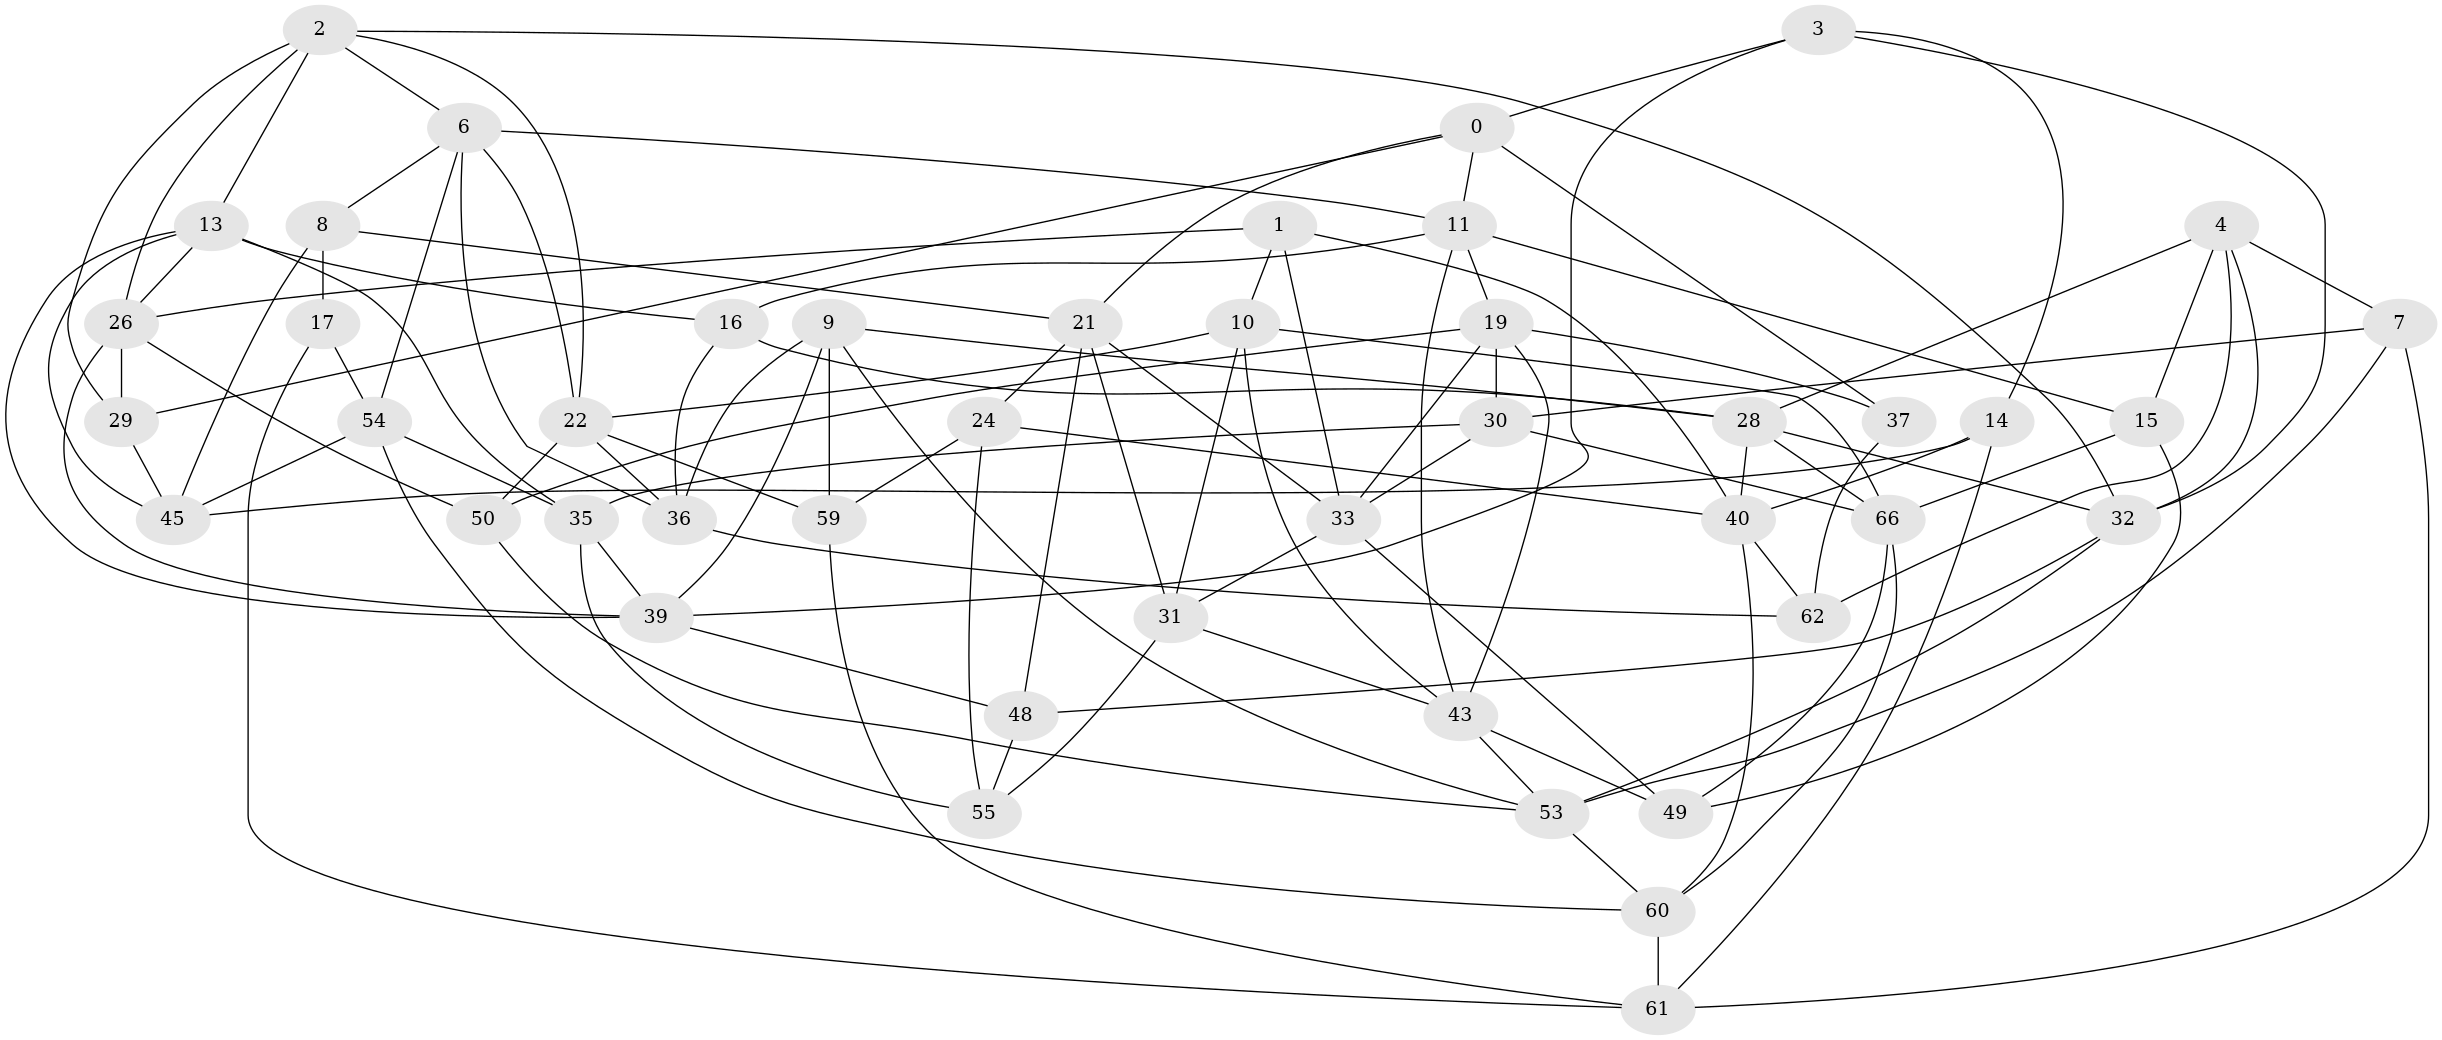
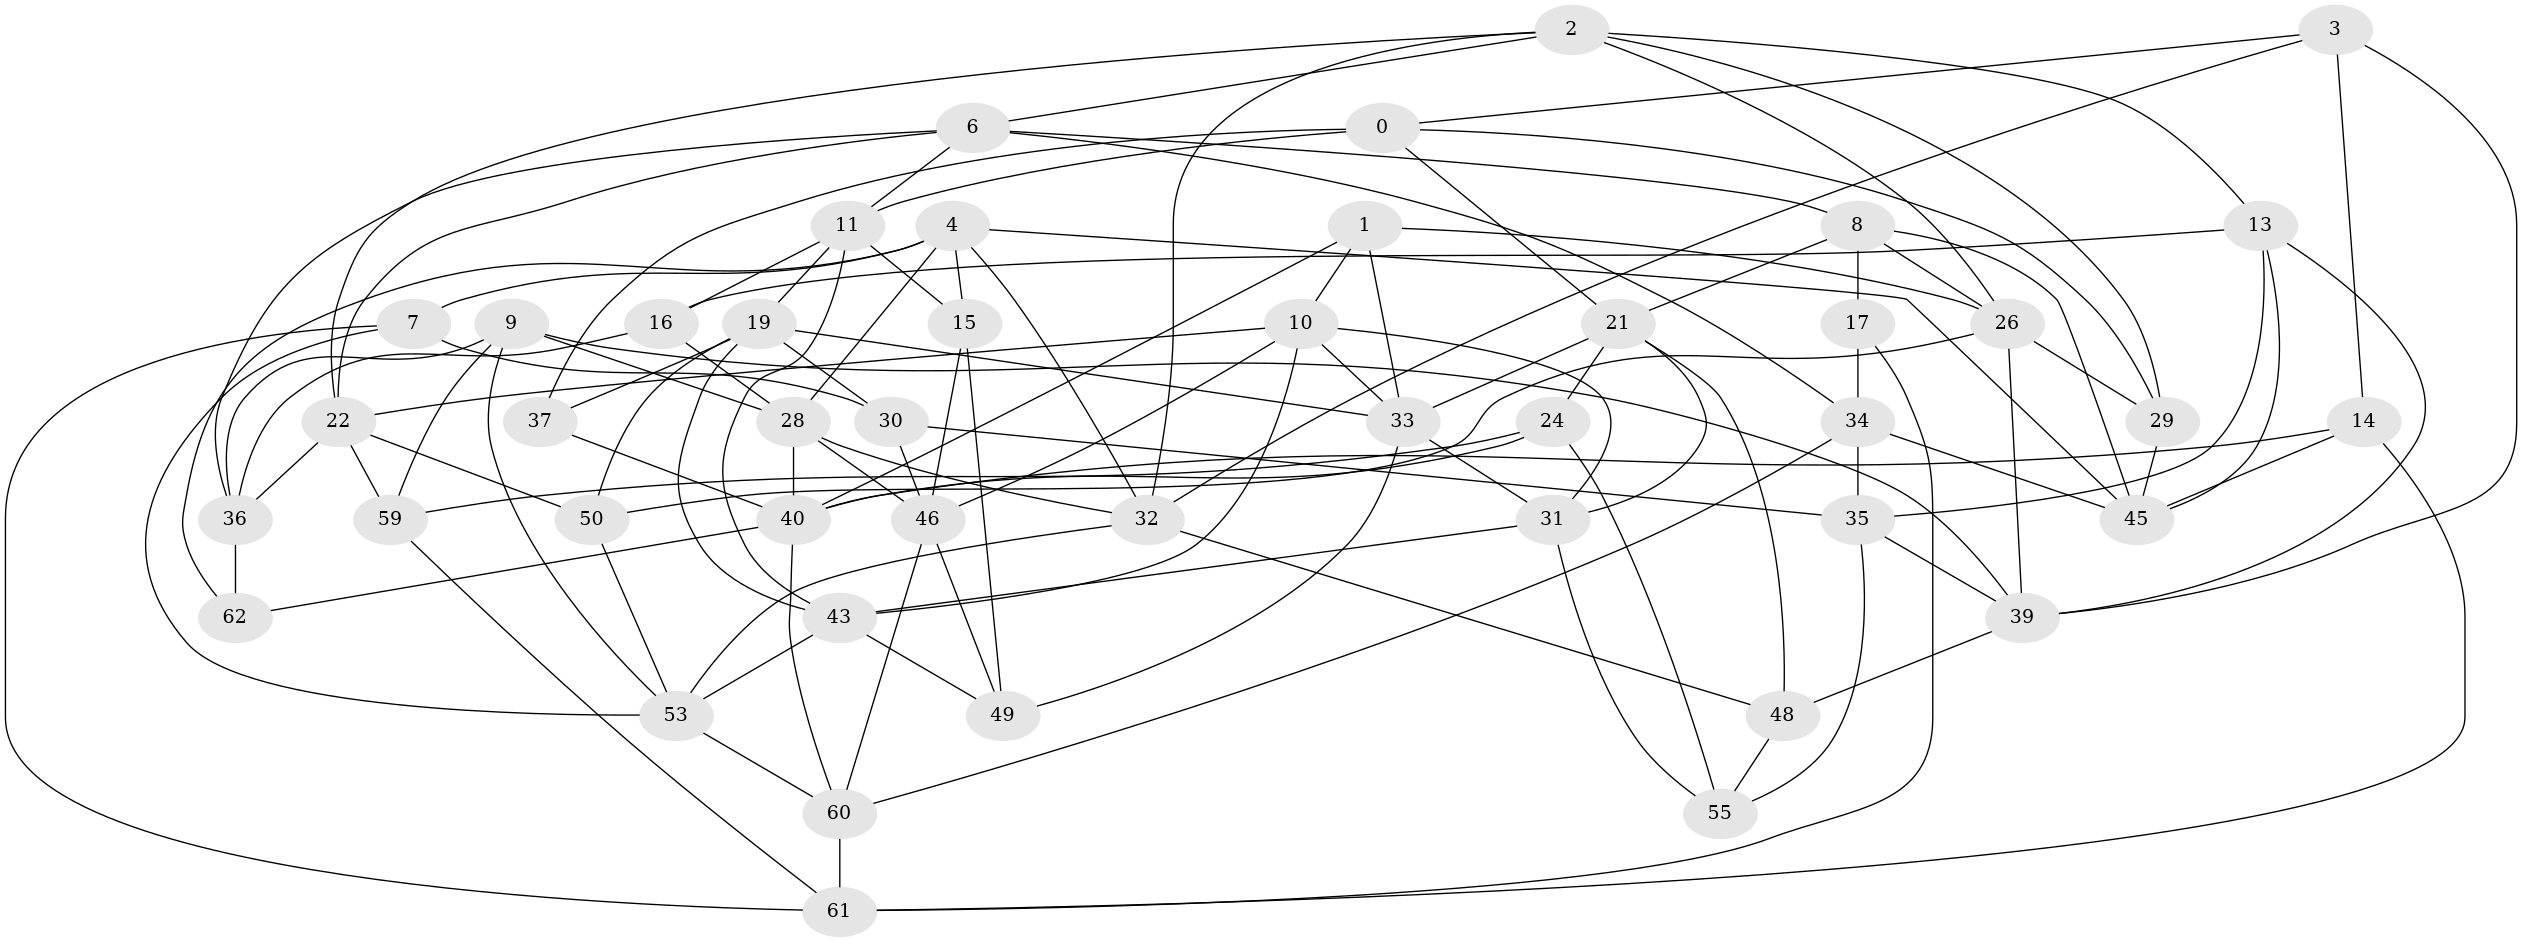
none -> (1532, 267)
(166, 275) -> (1933, 275)
(375, 422) -> (1858, 422)
(1430, 465) -> (1355, 376)
(1831, 516) -> (667, 471)
(1888, 520) -> (928, 520)
